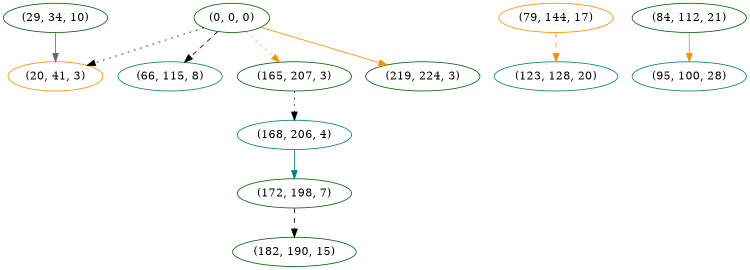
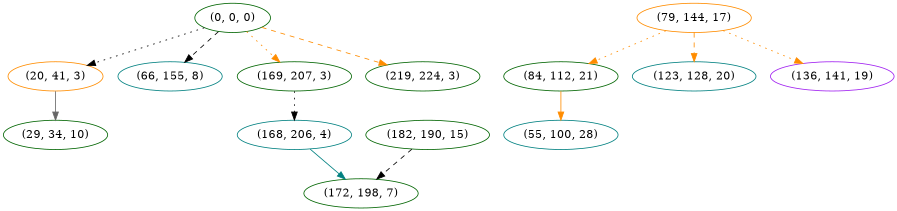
(56, 43) -> (56, 102)
(320, 45) -> (321, 45)
none -> (631, 46)
(170, 76) -> (170, 76)
(294, 76) -> (294, 76)
(689, 76) -> (561, 135)
none -> (832, 76)
(294, 219) -> (397, 161)
